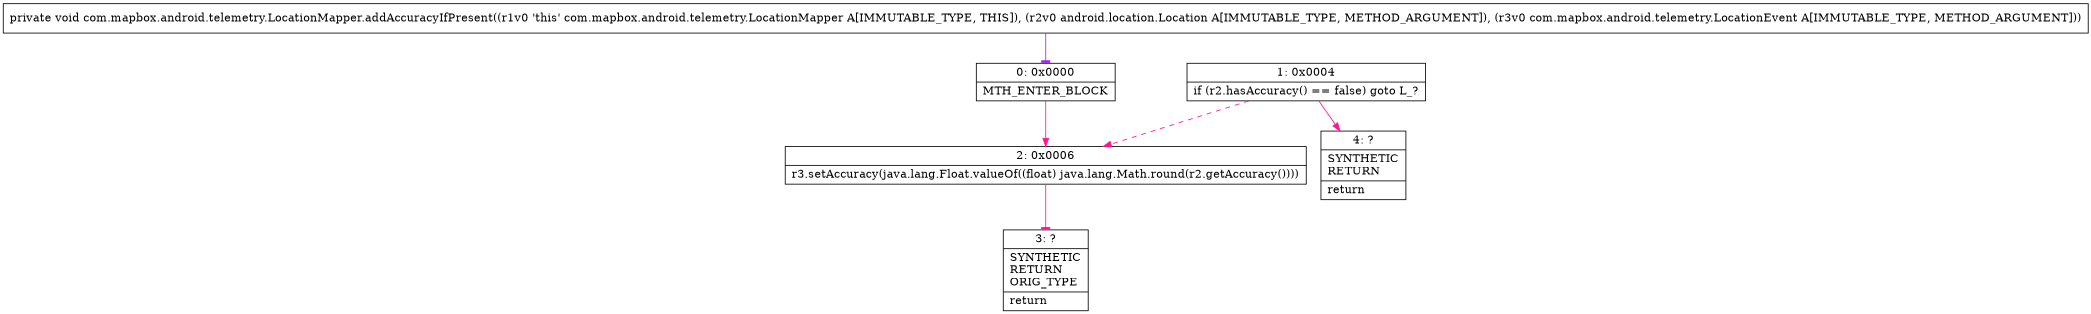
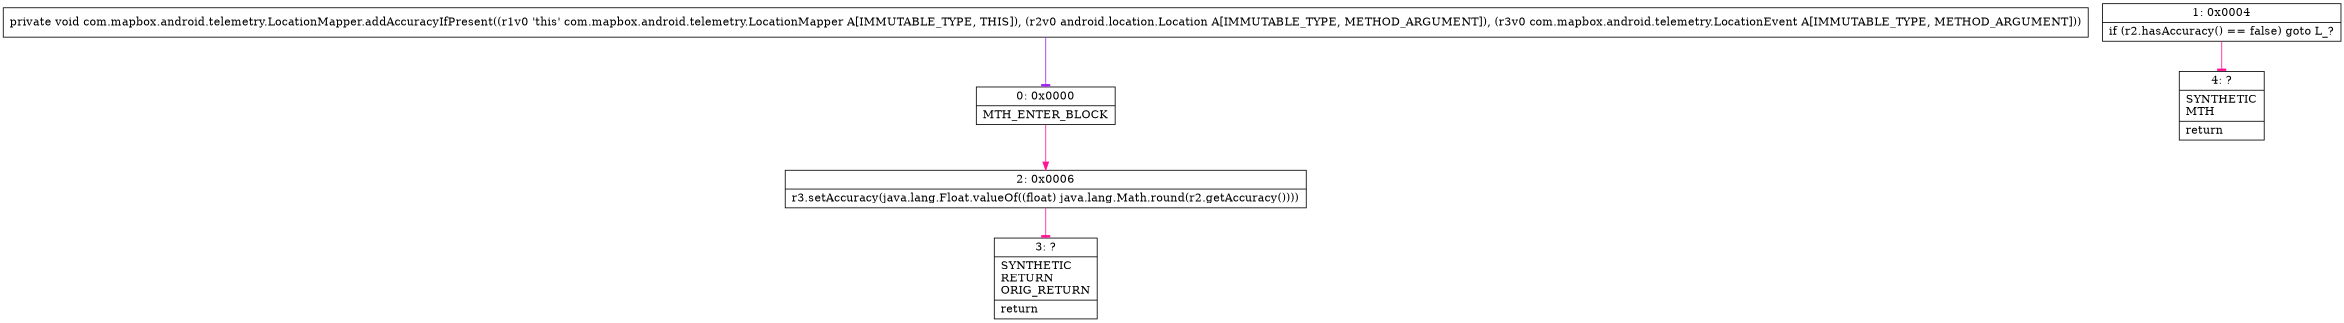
(1327, 113) -> (2222, 54)
(1180, 122) -> none
(1354, 171) -> (2201, 111)
(1044, 282) -> (1046, 290)
